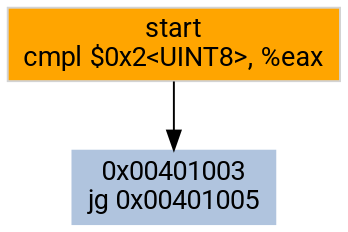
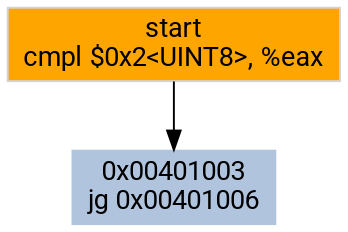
(174, 187) -> (174, 187)
